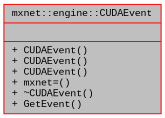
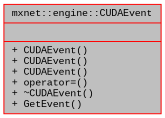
(41, 83) -> (50, 83)
